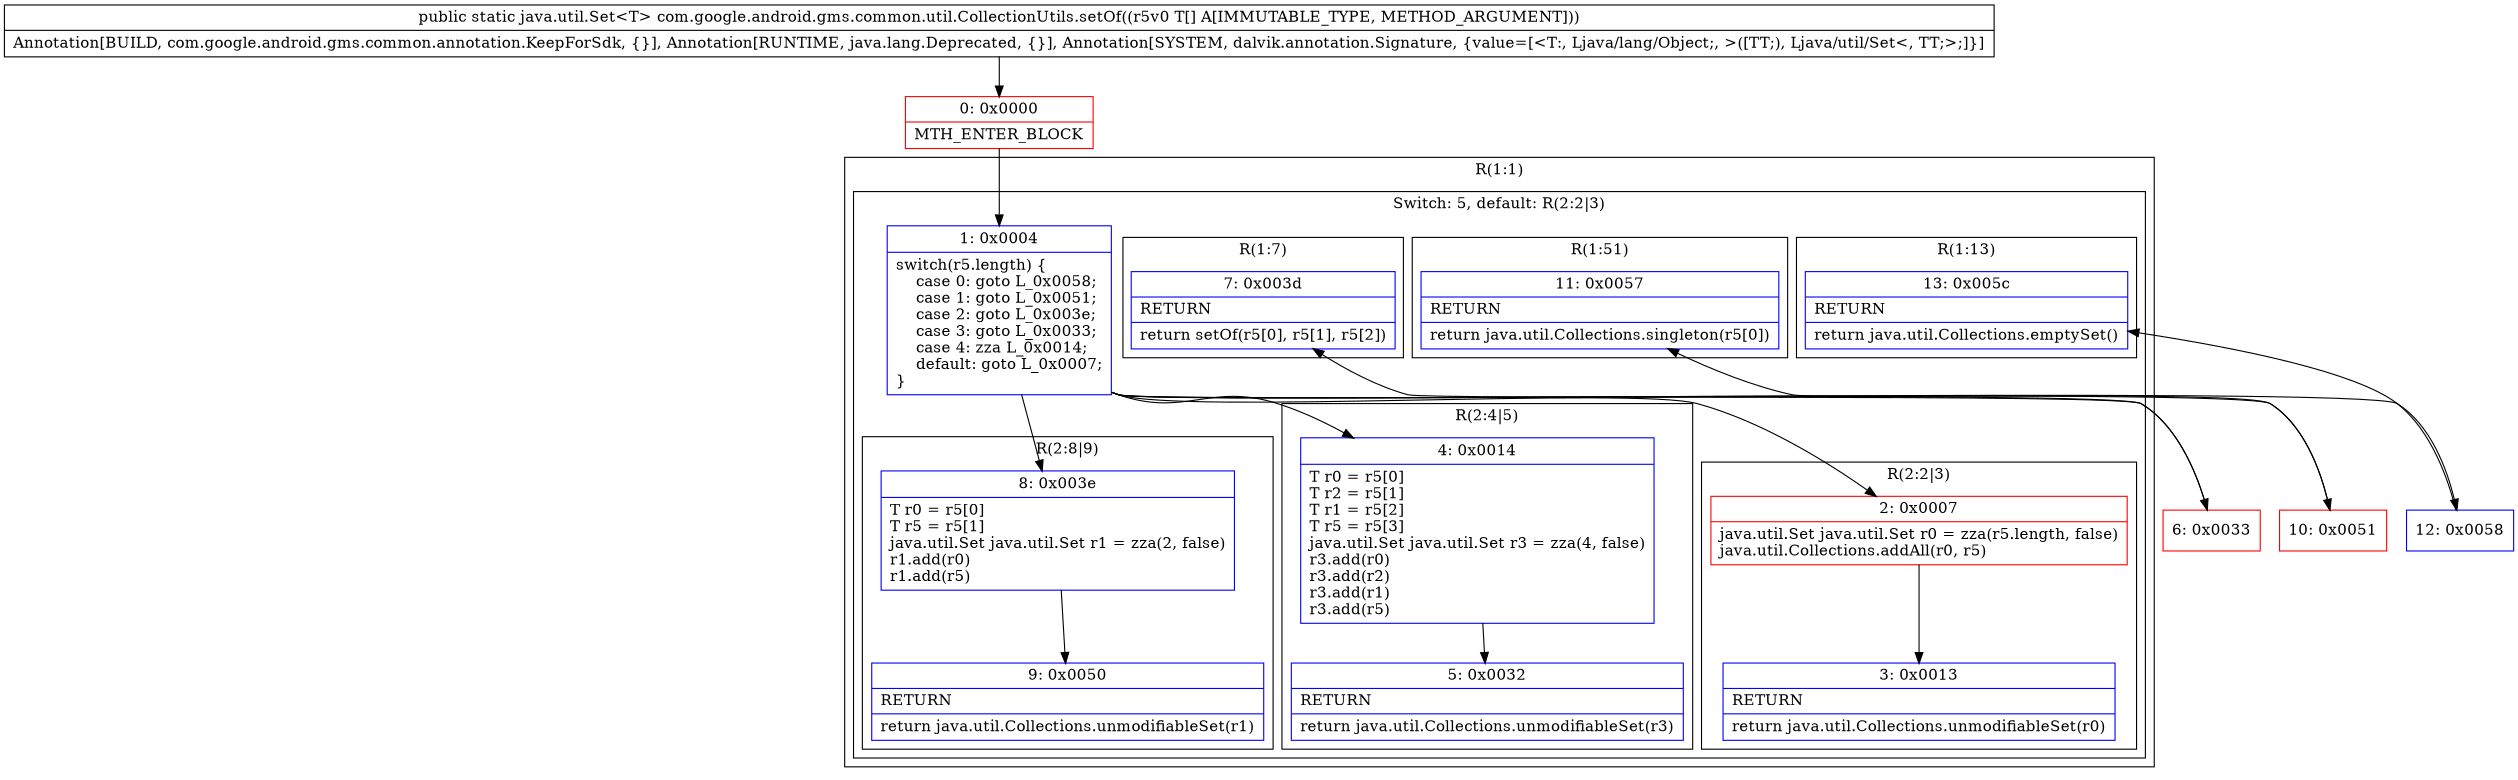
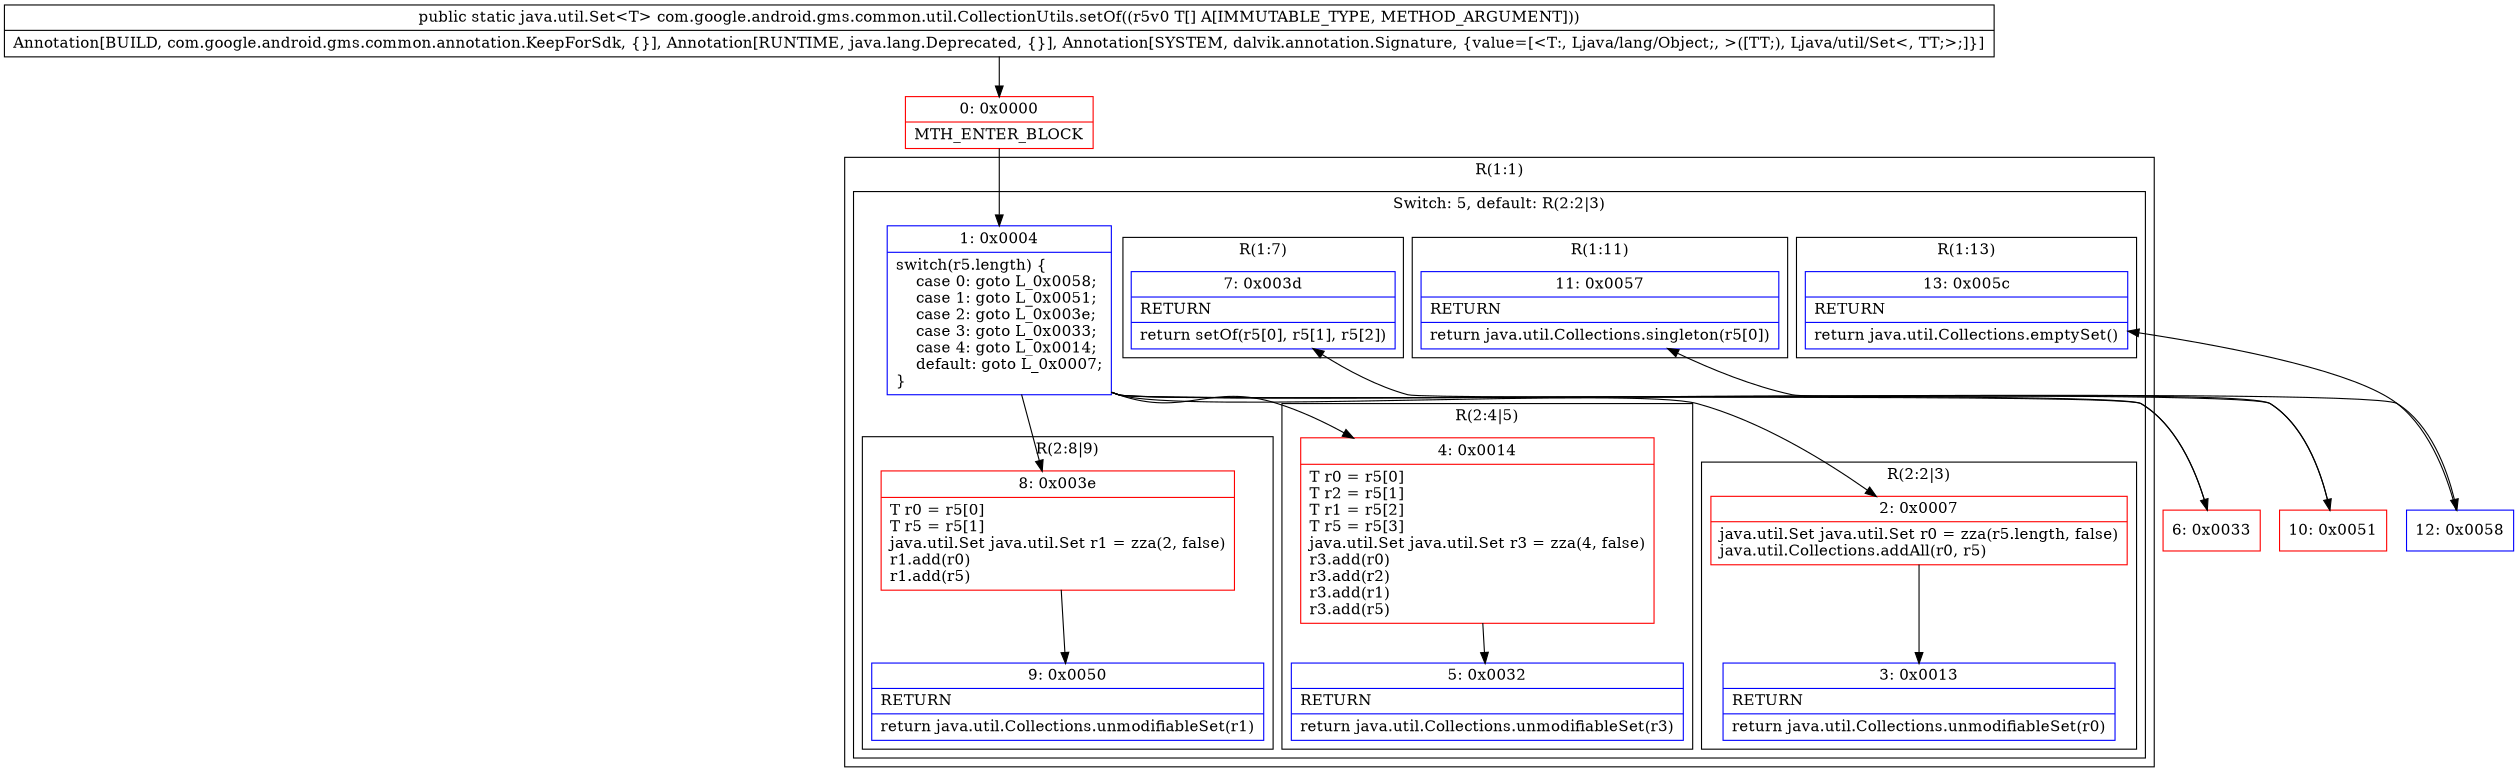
(1600, 250) -> (1600, 250)
(992, 348) -> (997, 348)
(1058, 531) -> (1058, 531)
(1477, 531) -> (1477, 531)
